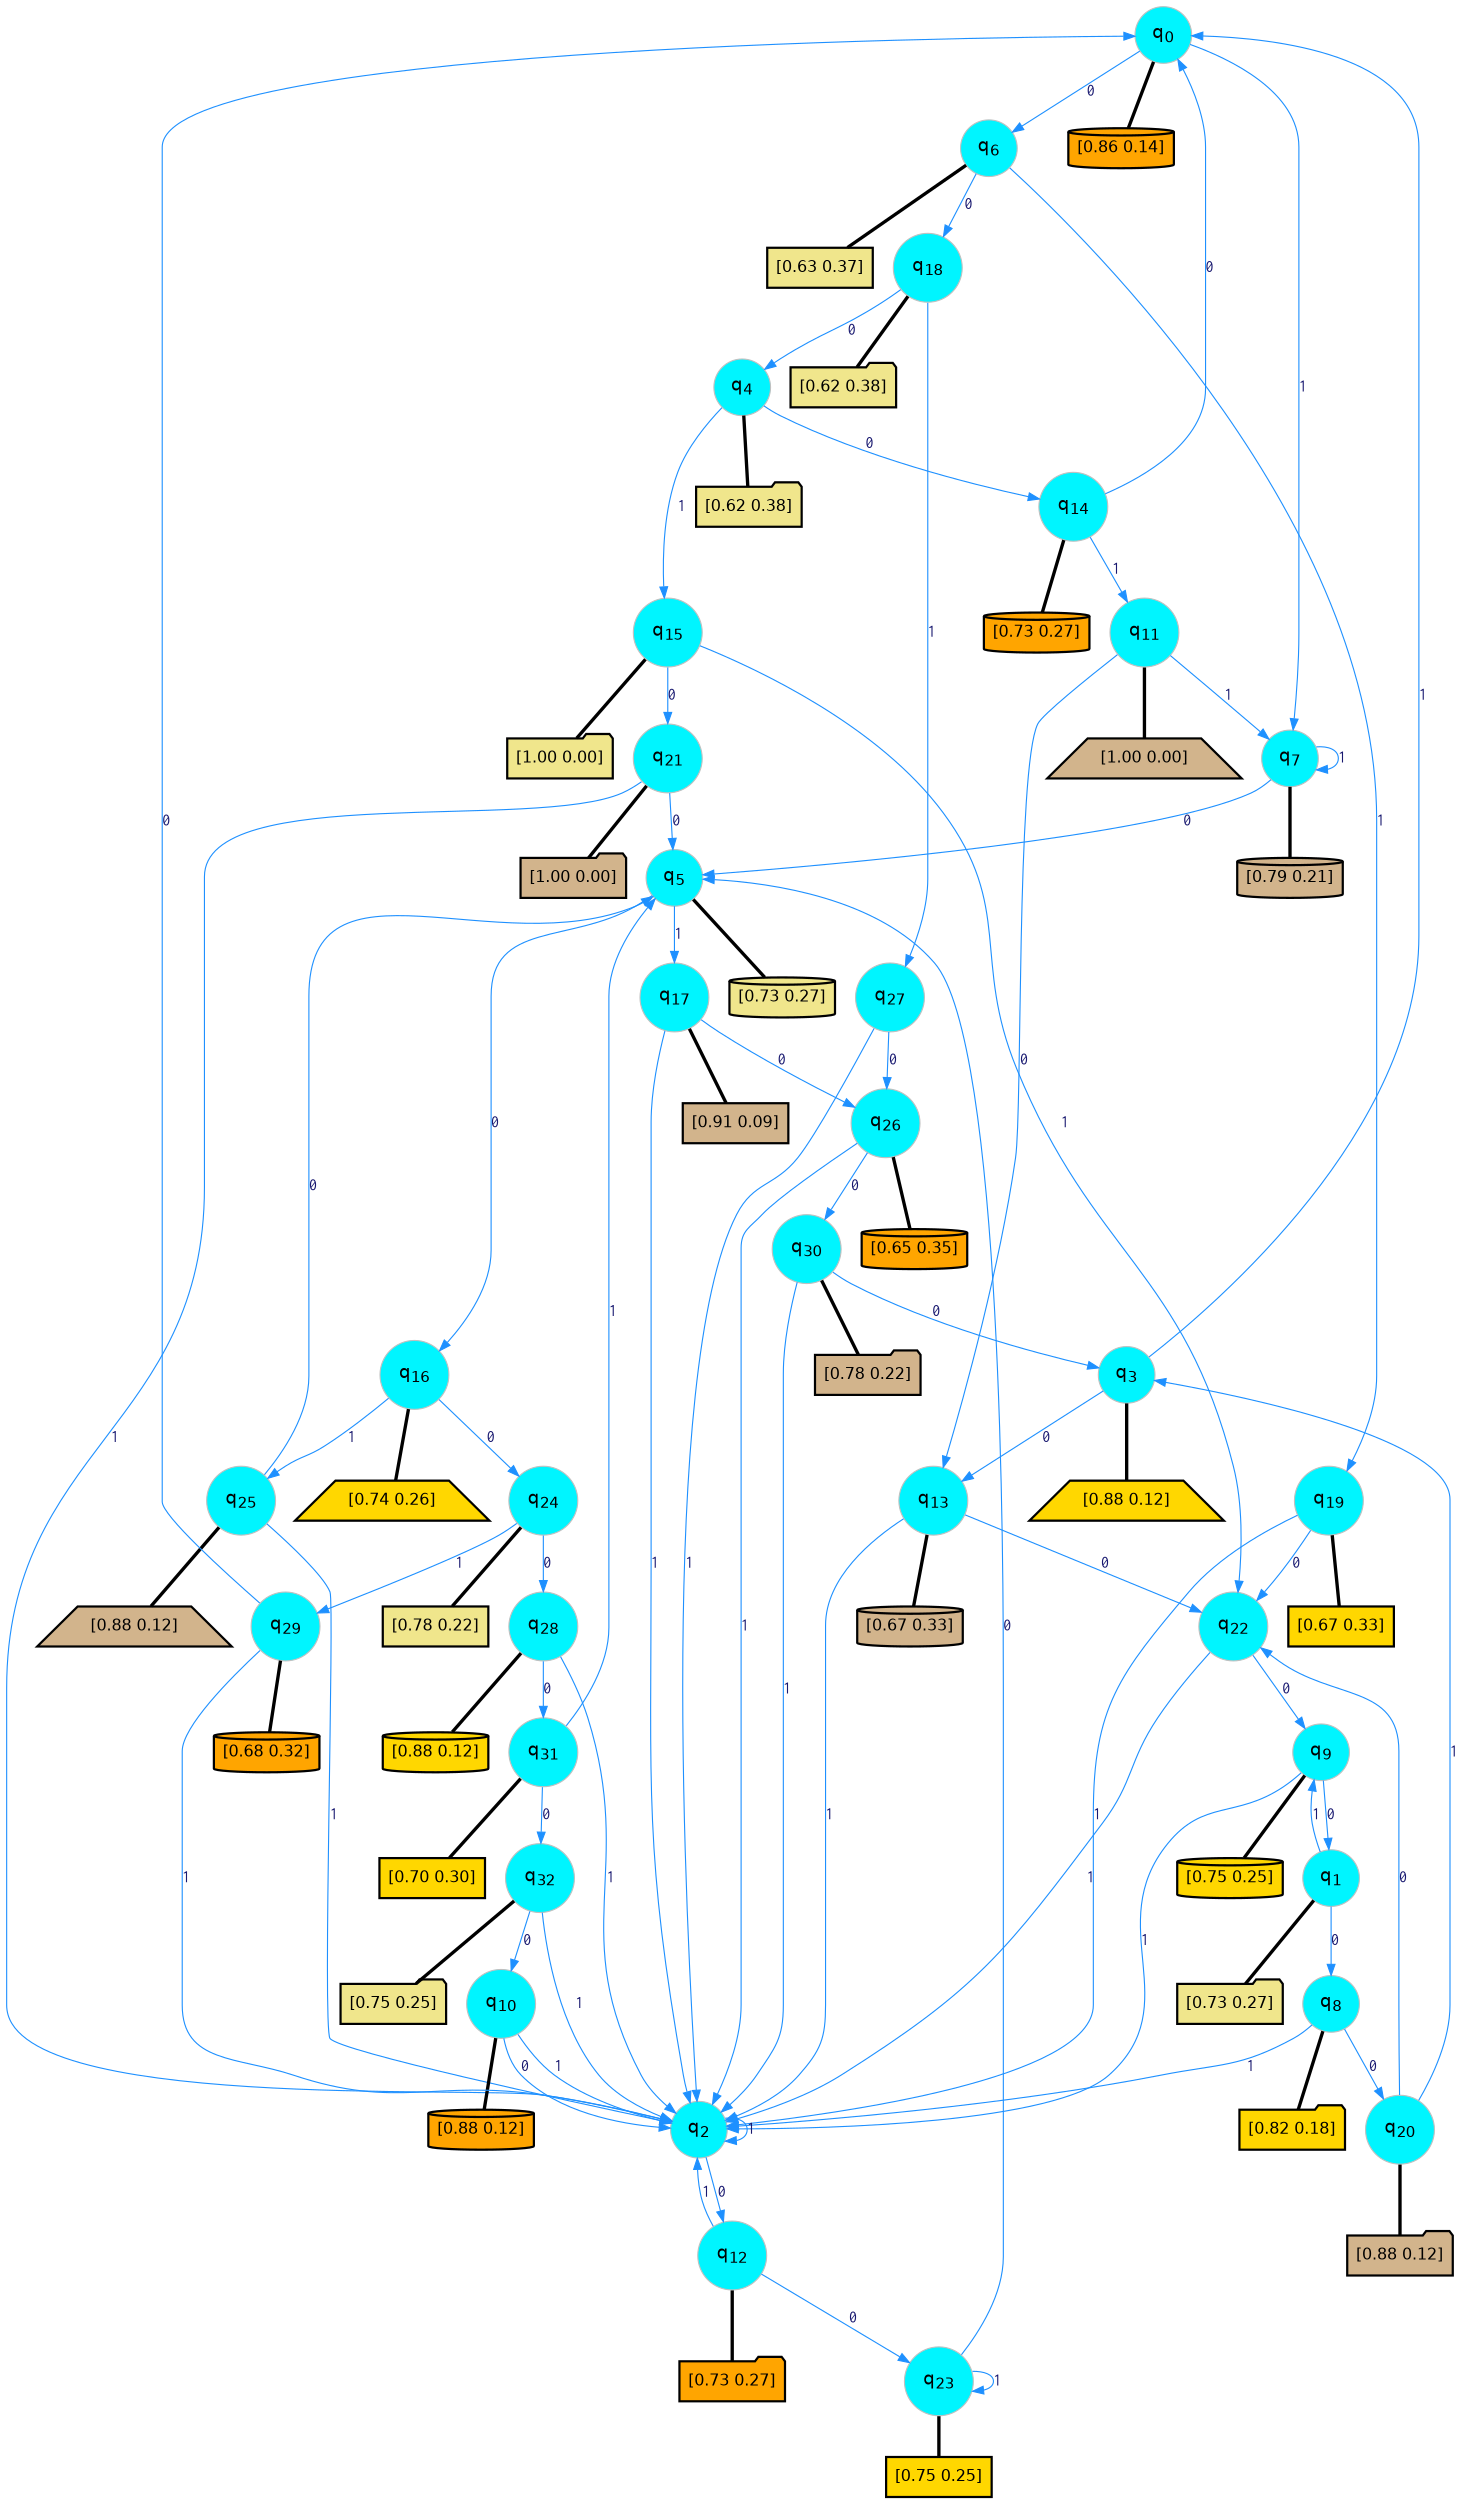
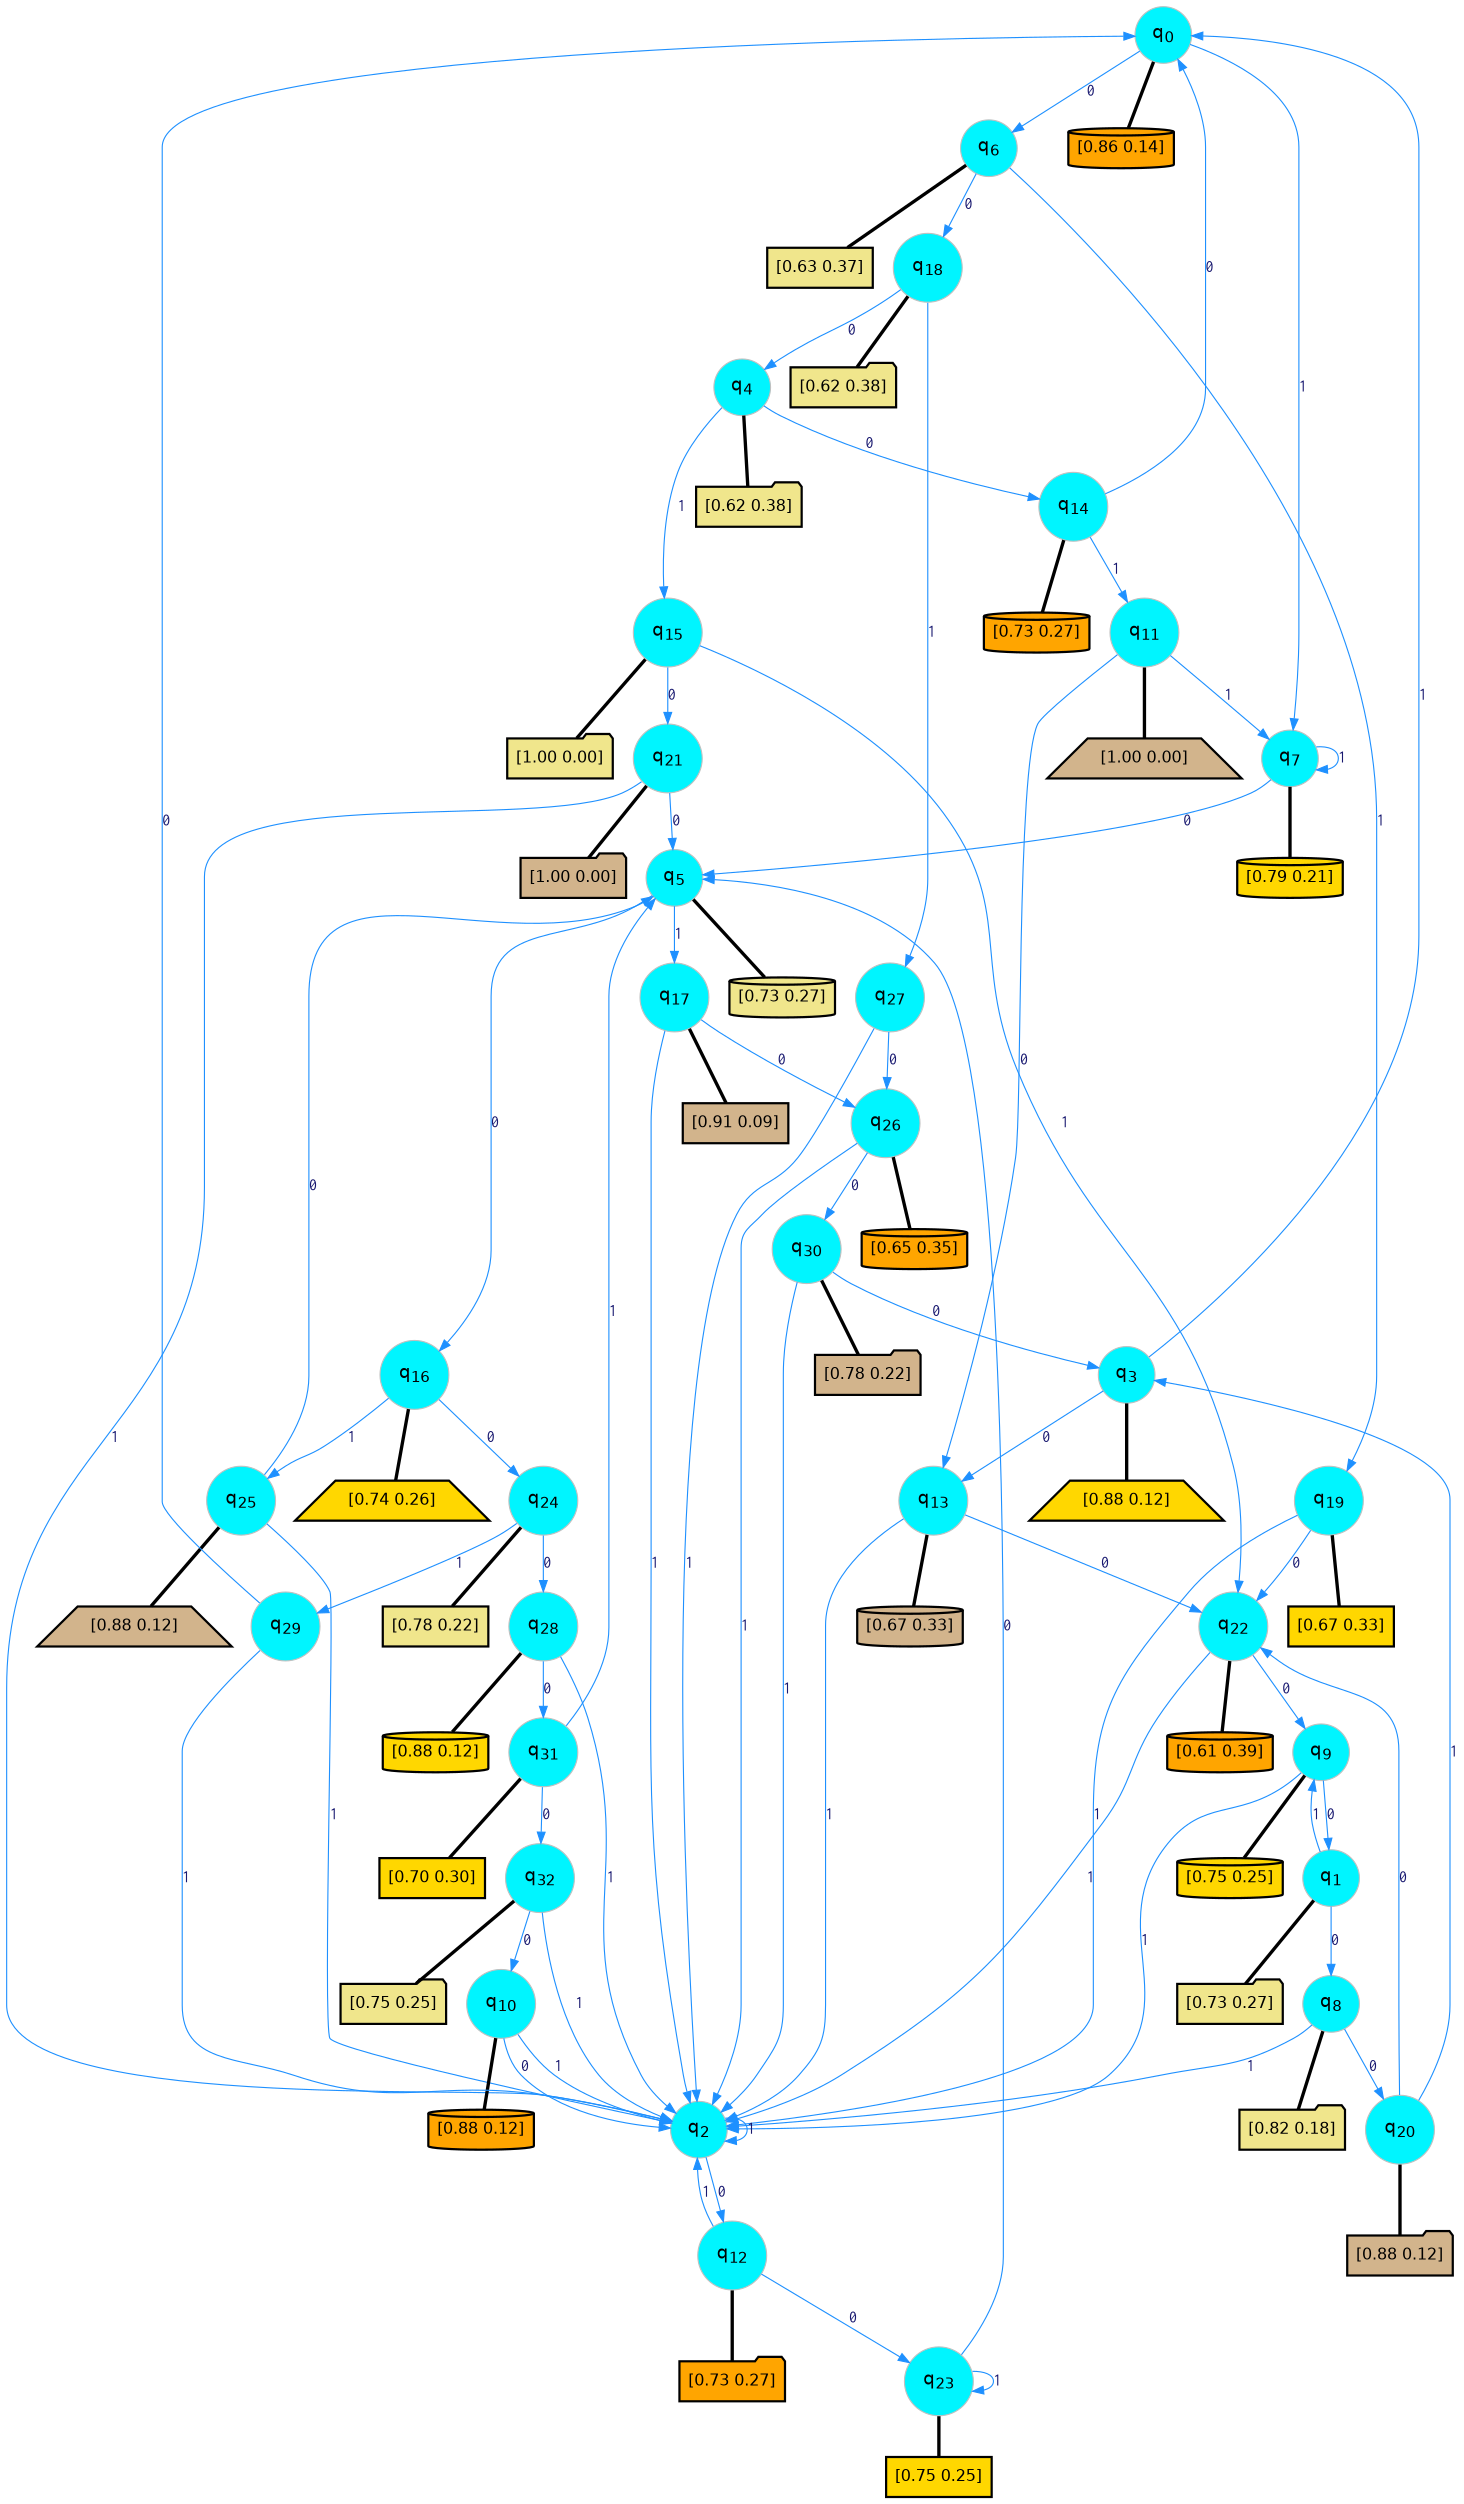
(1290, 878) -> (1290, 878)
(267, 1752) -> none
none -> (1220, 1752)
(1292, 2130) -> (1292, 2130)
